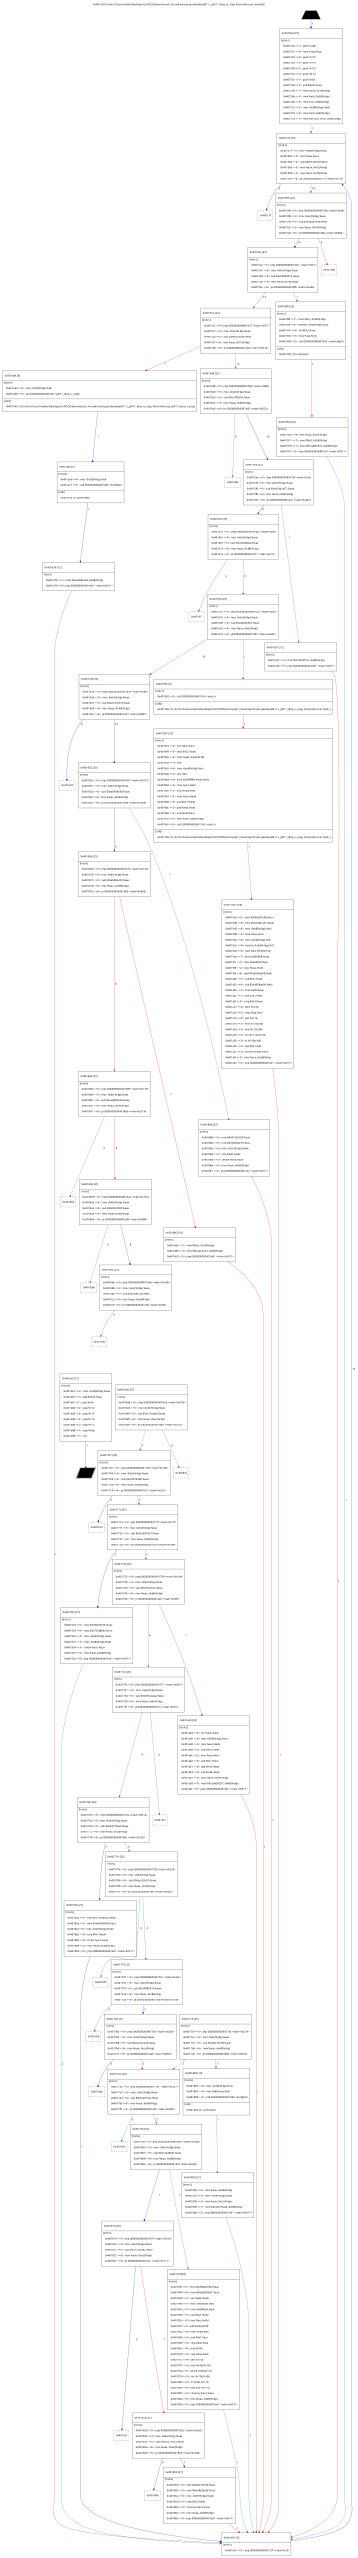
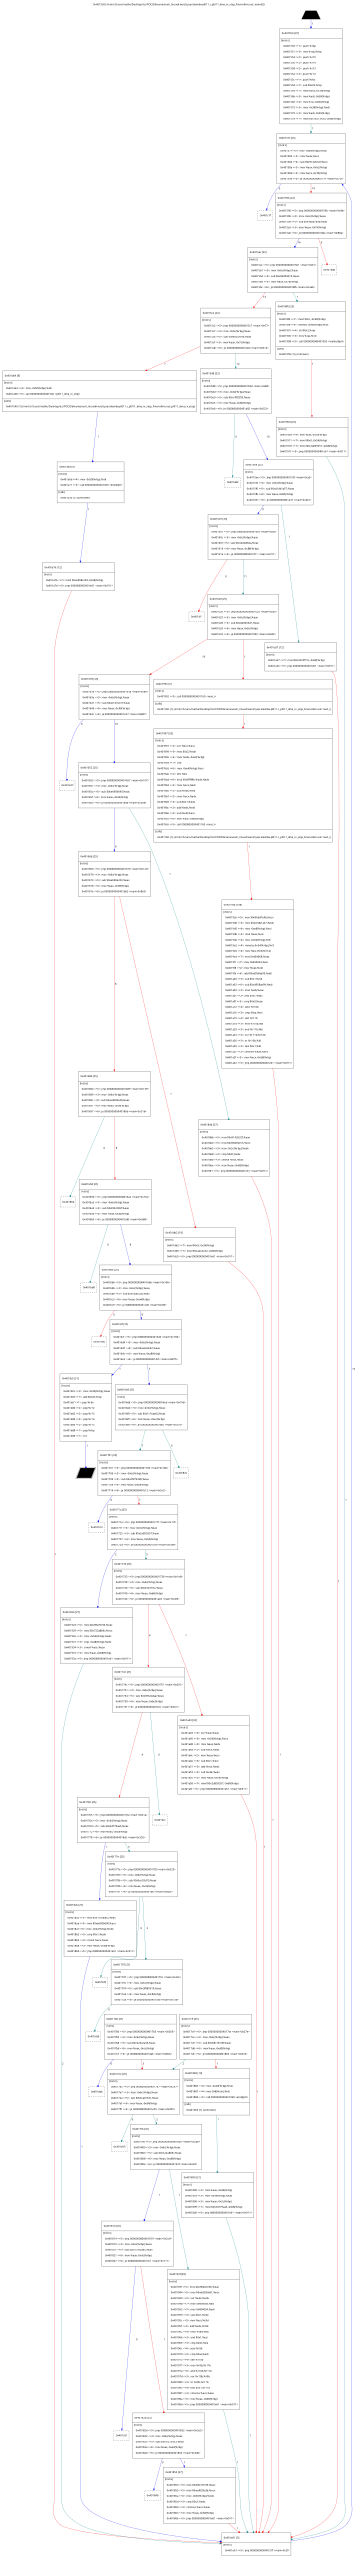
none -> (146, 1342)
(144, 2009) -> none
